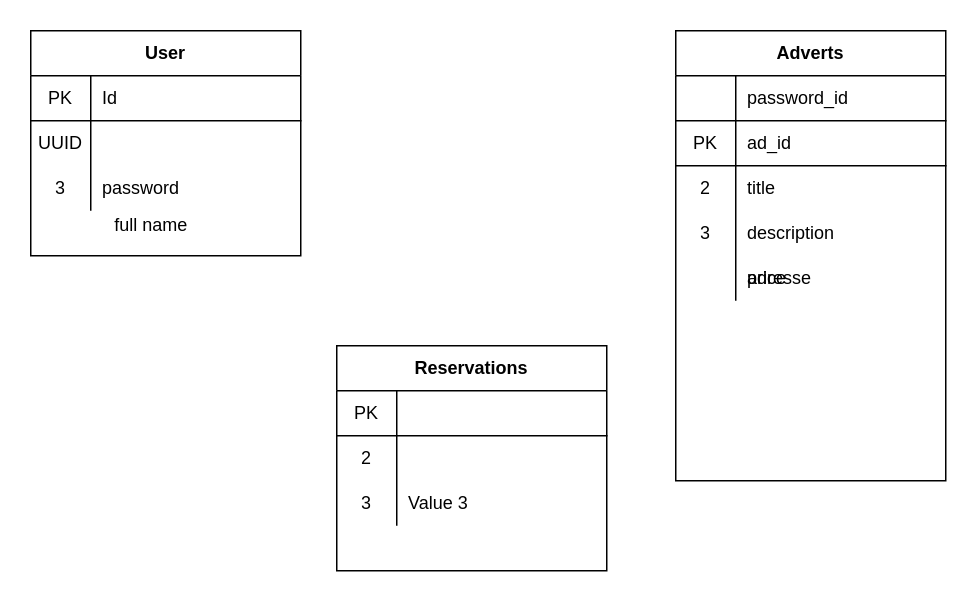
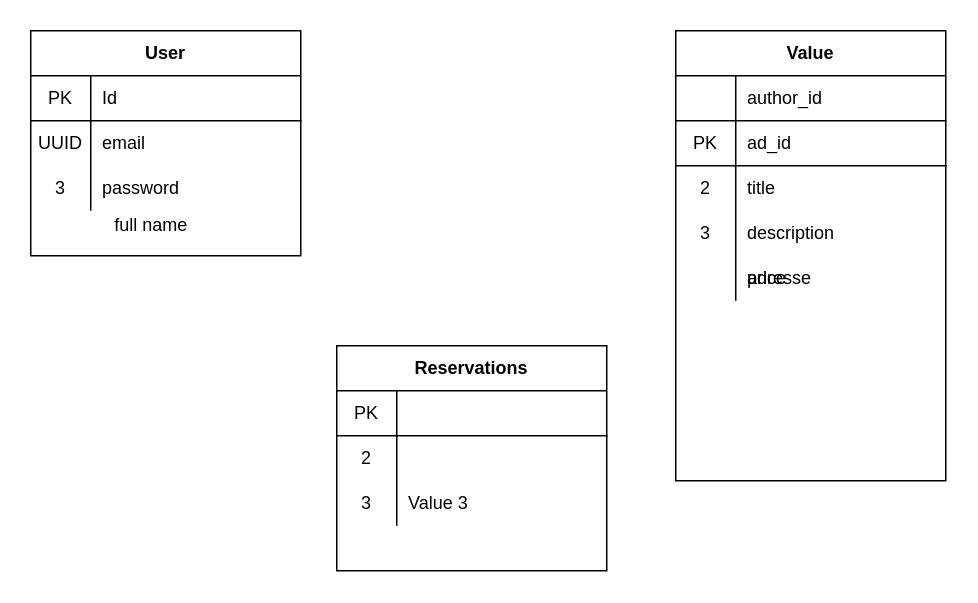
(811, 53) -> (811, 53)
(801, 98) -> (791, 98)
none -> (196, 143)
